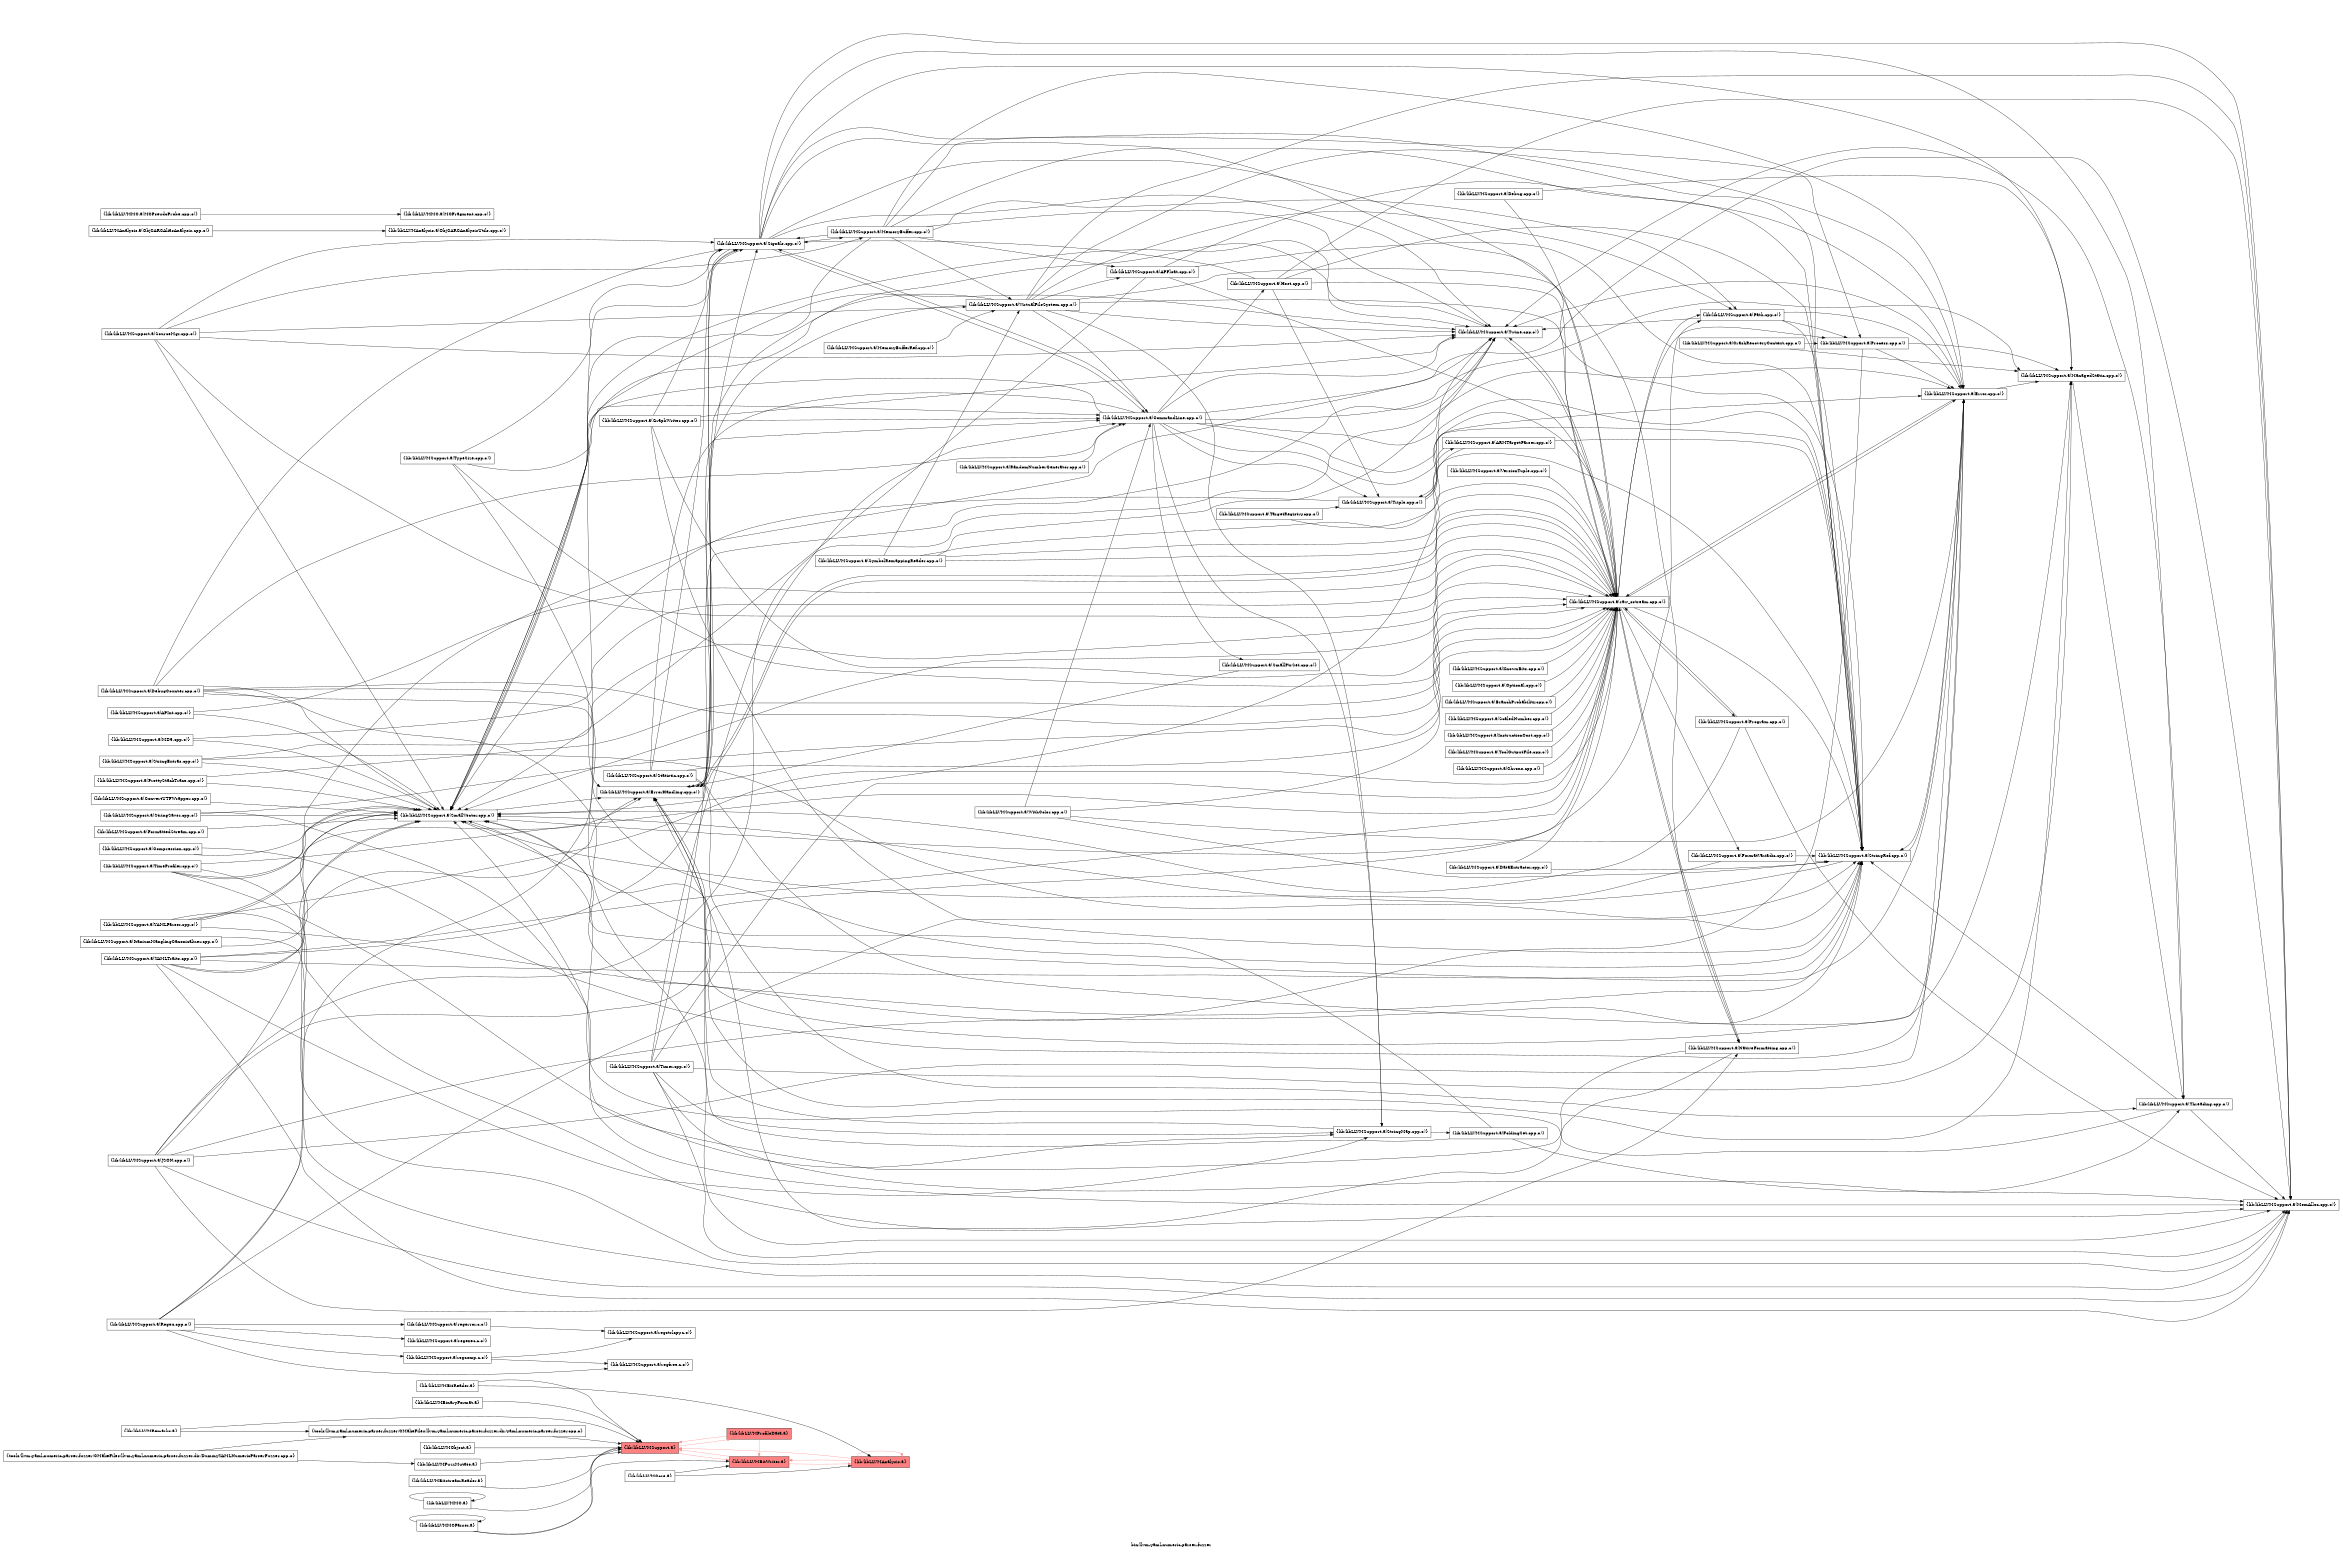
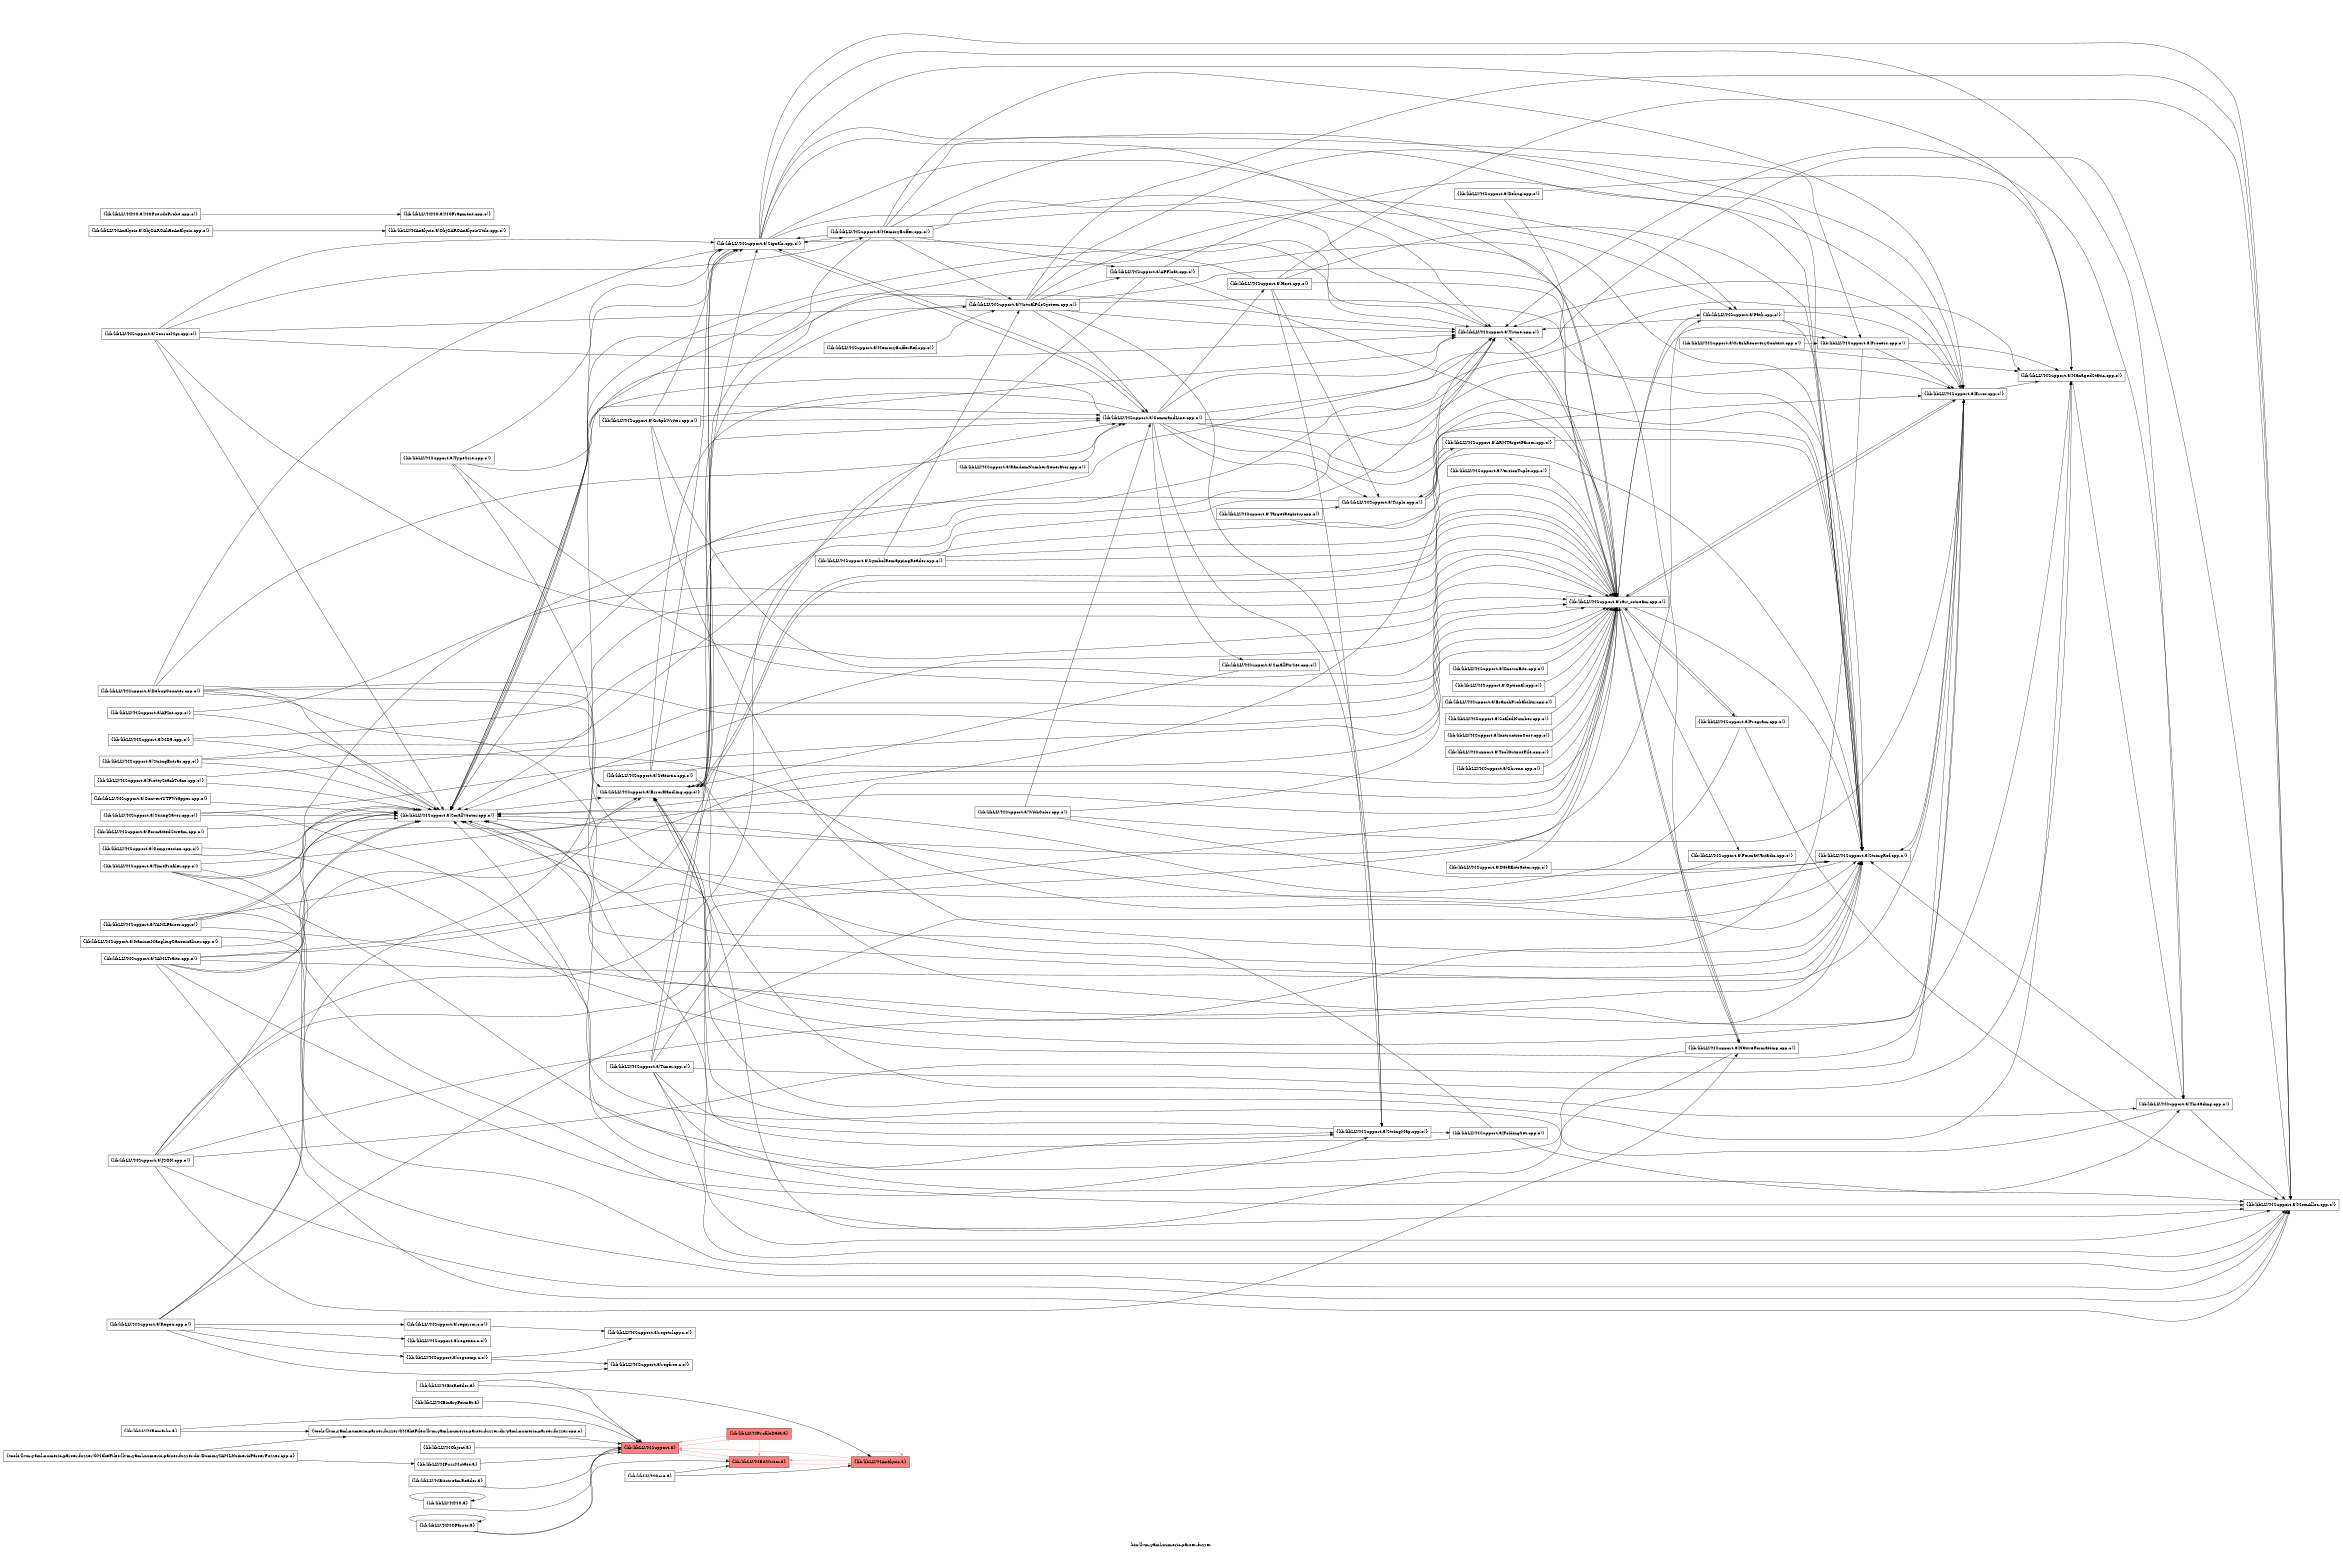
none -> (1347, 682)
(1804, 856) -> none
